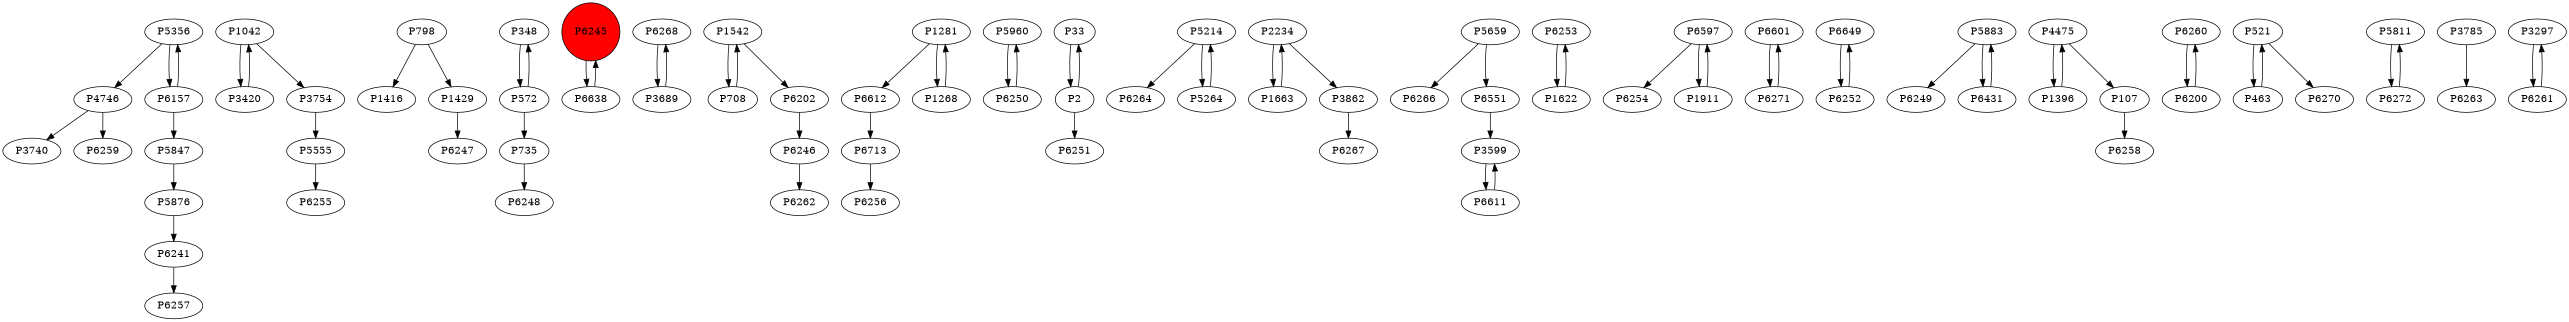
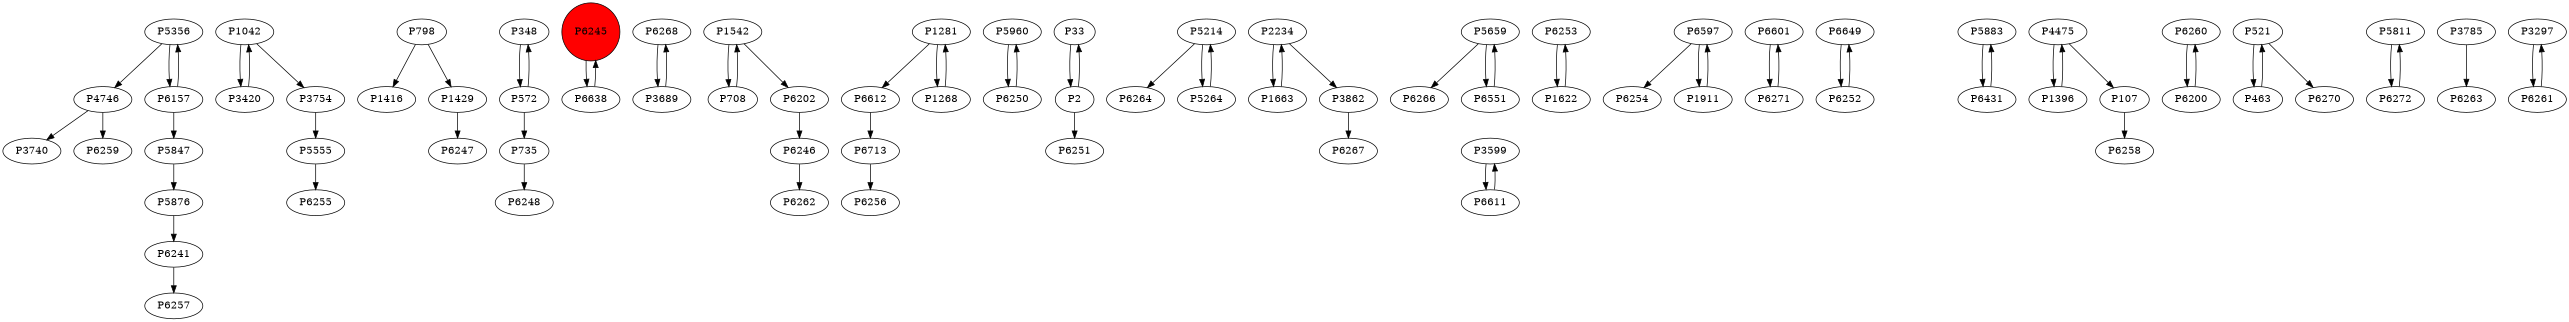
(1916, 99) -> none
(1490, 122) -> (1495, 69)
